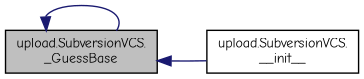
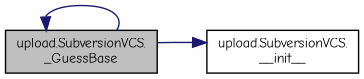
(189, 61) -> (175, 42)
